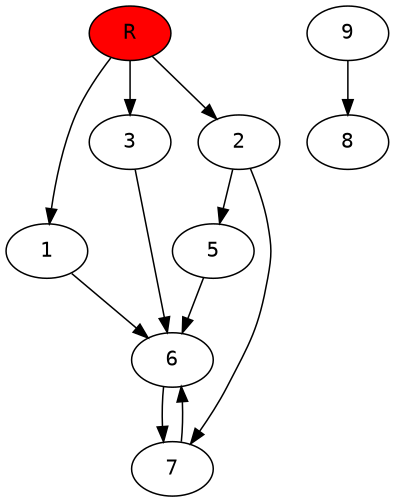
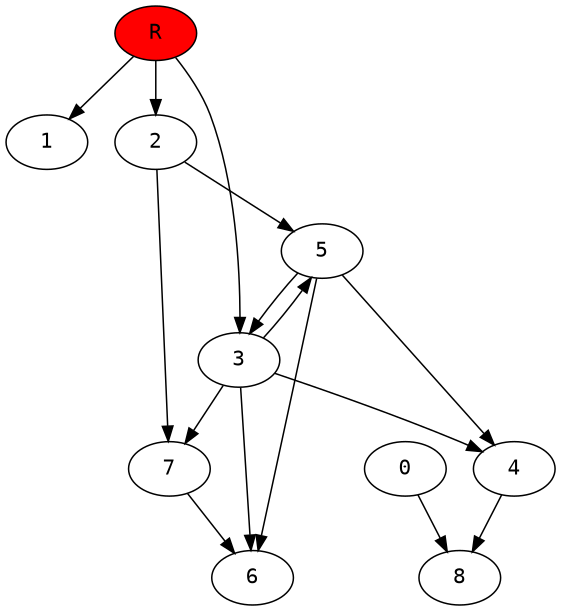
(348, 33) -> (405, 469)
none -> (278, 297)
(104, 301) -> none
none -> (283, 315)
(162, 407) -> (208, 408)
none -> (514, 469)
